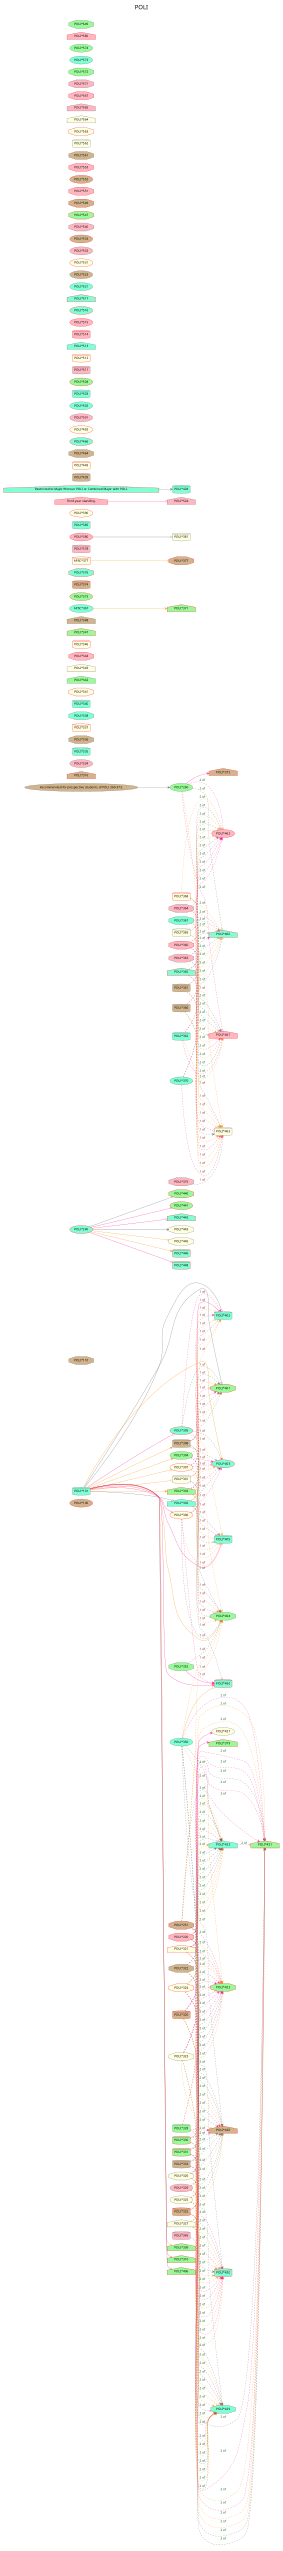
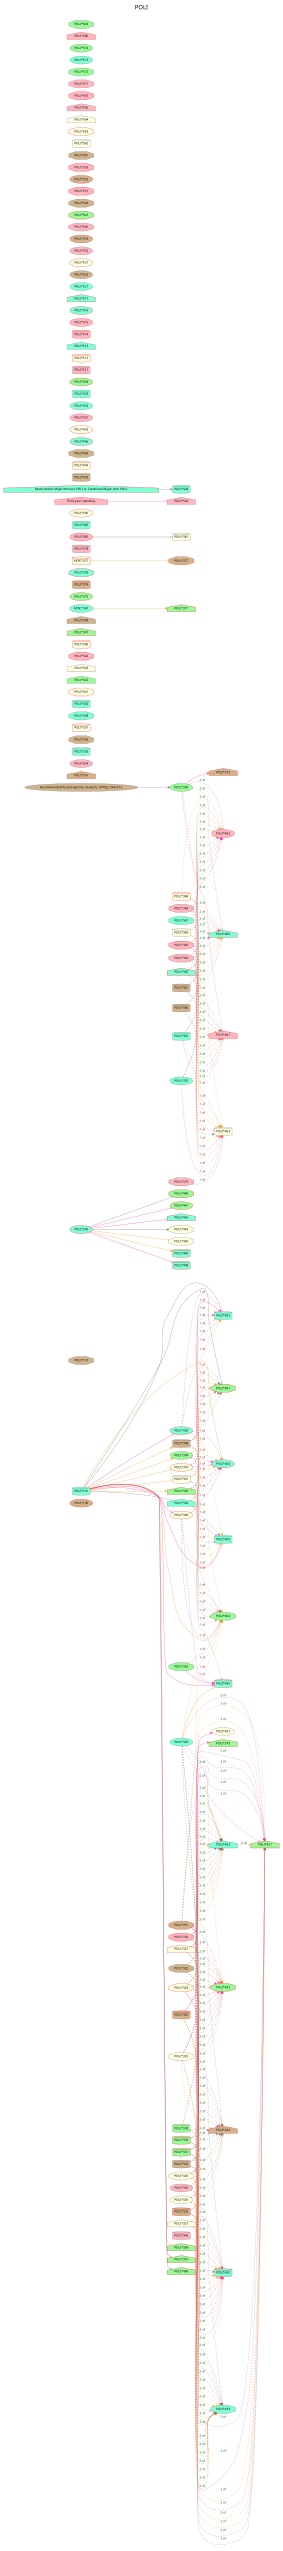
(81, 203) -> (81, 203)
(201, 1773) -> (201, 1773)
